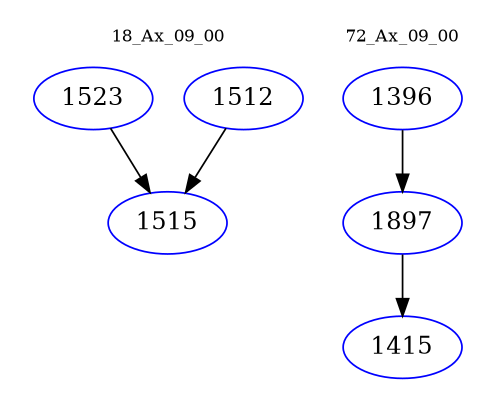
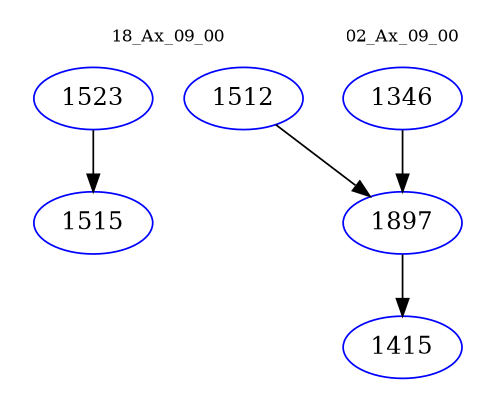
(403, 37) -> (403, 37)
(403, 98) -> (403, 98)
(211, 153) -> (306, 147)
